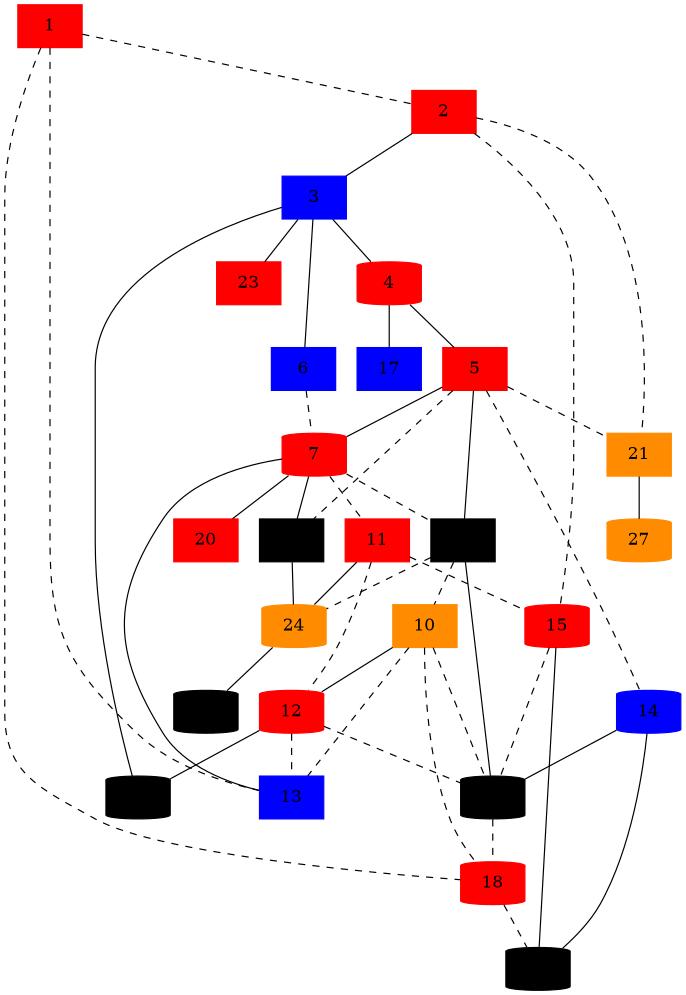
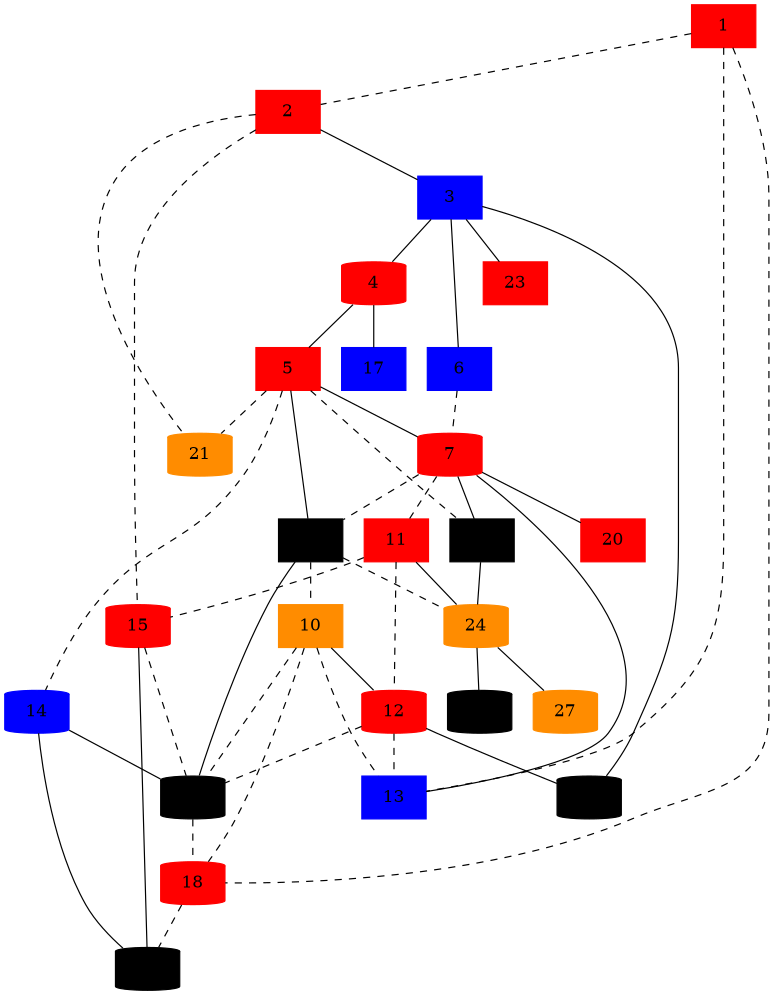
(639, 455) -> (200, 455)
(639, 498) -> (521, 669)
